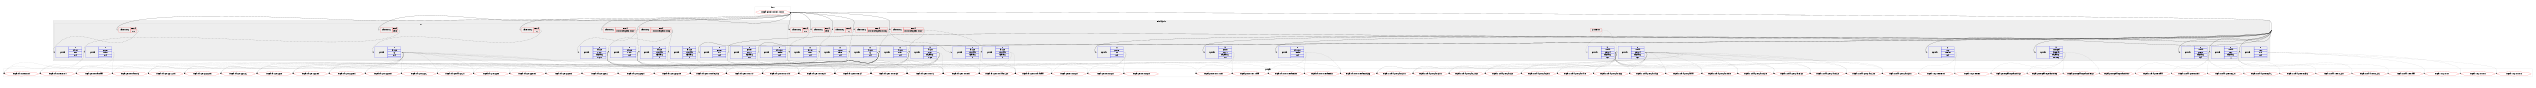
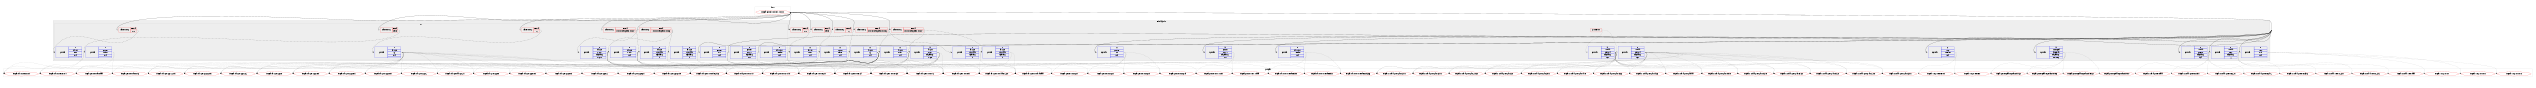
(744, 74) -> (744, 74)
none -> (1177, 74)
